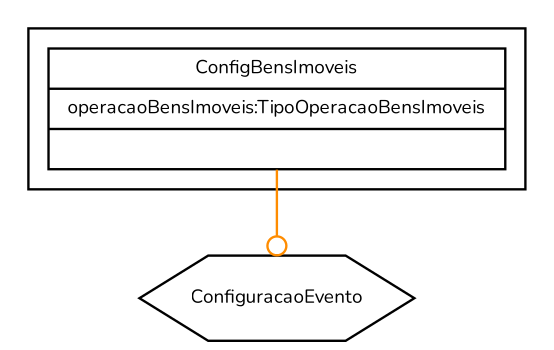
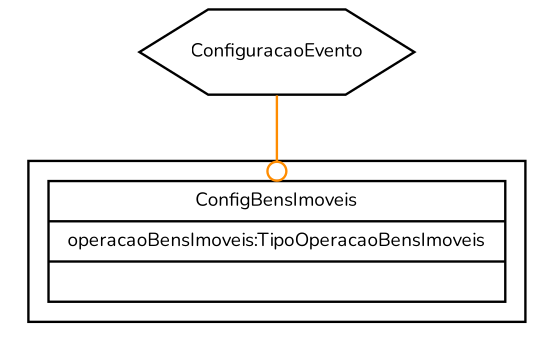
(277, 204) -> (277, 128)
